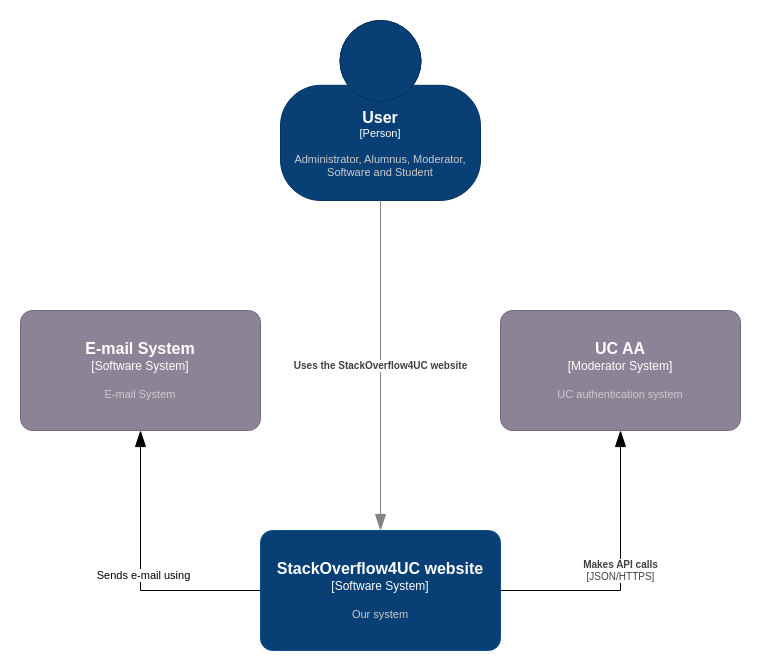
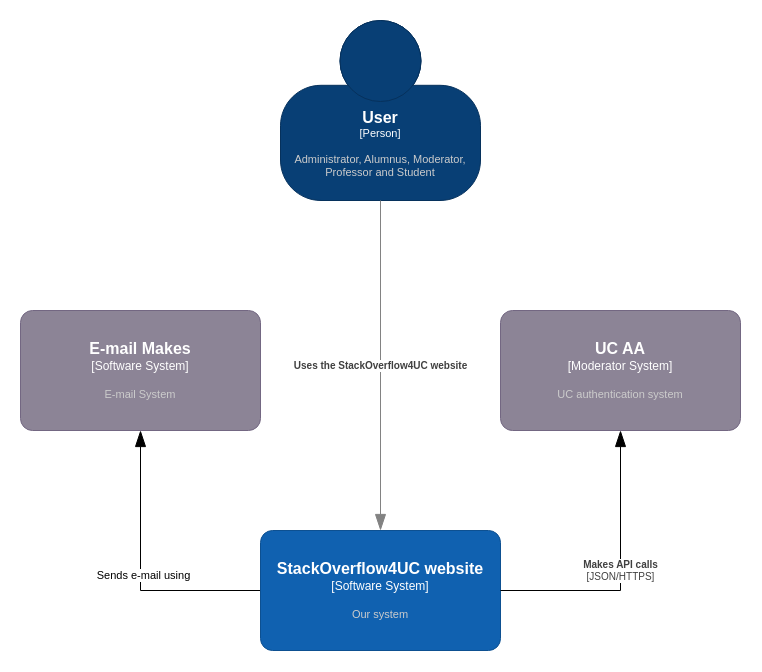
(381, 144) -> (381, 144)
(141, 371) -> (141, 371)
(381, 591) -> (381, 591)
